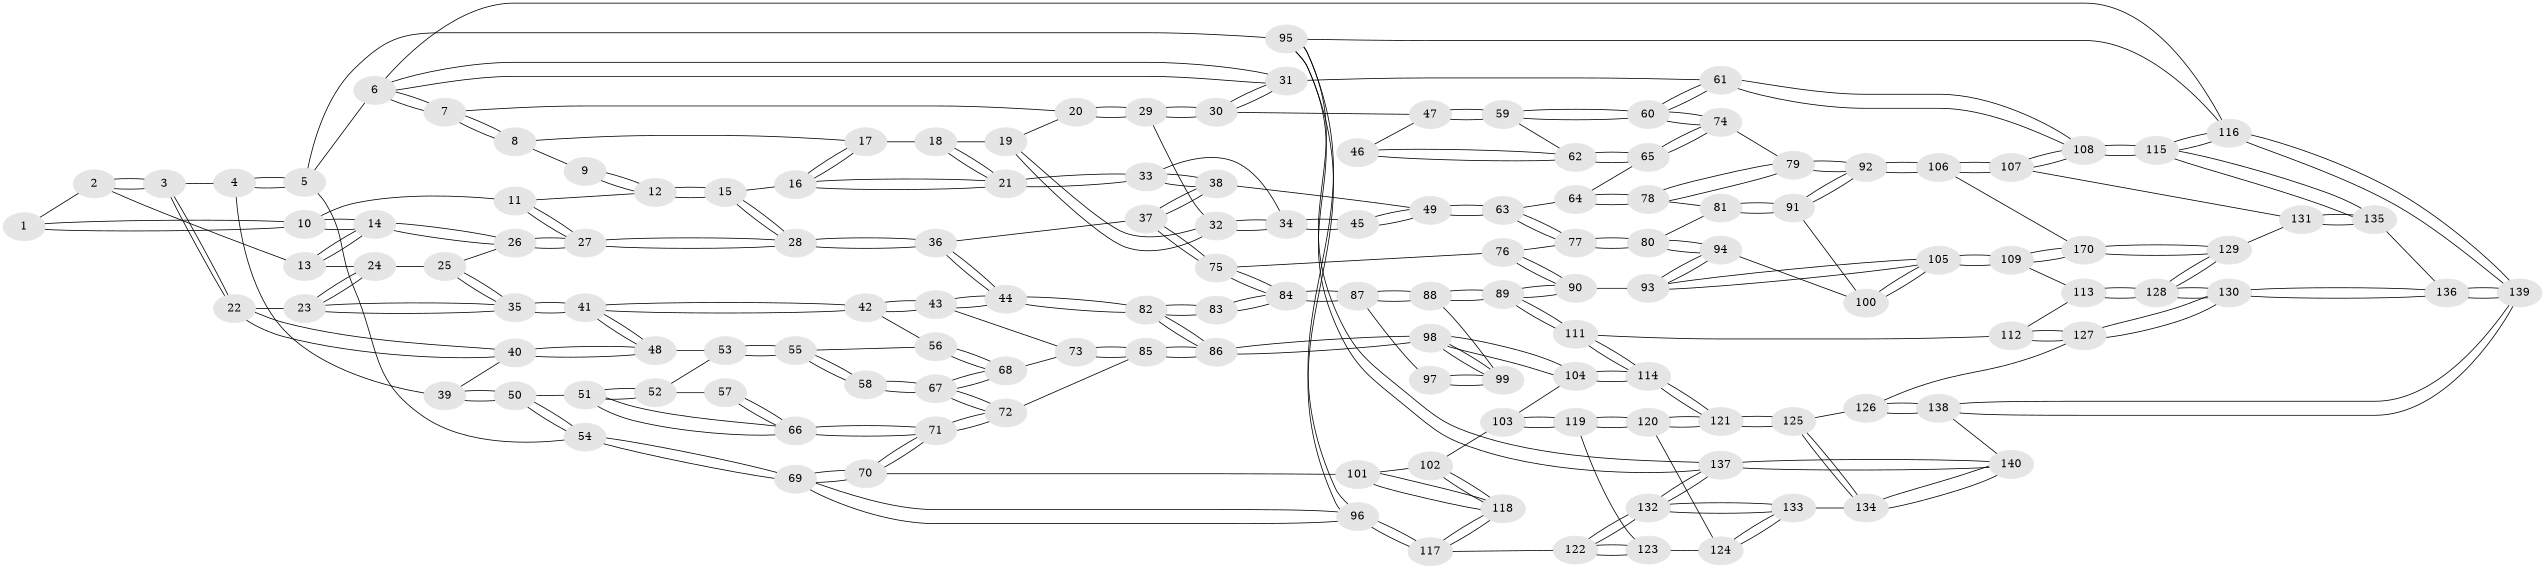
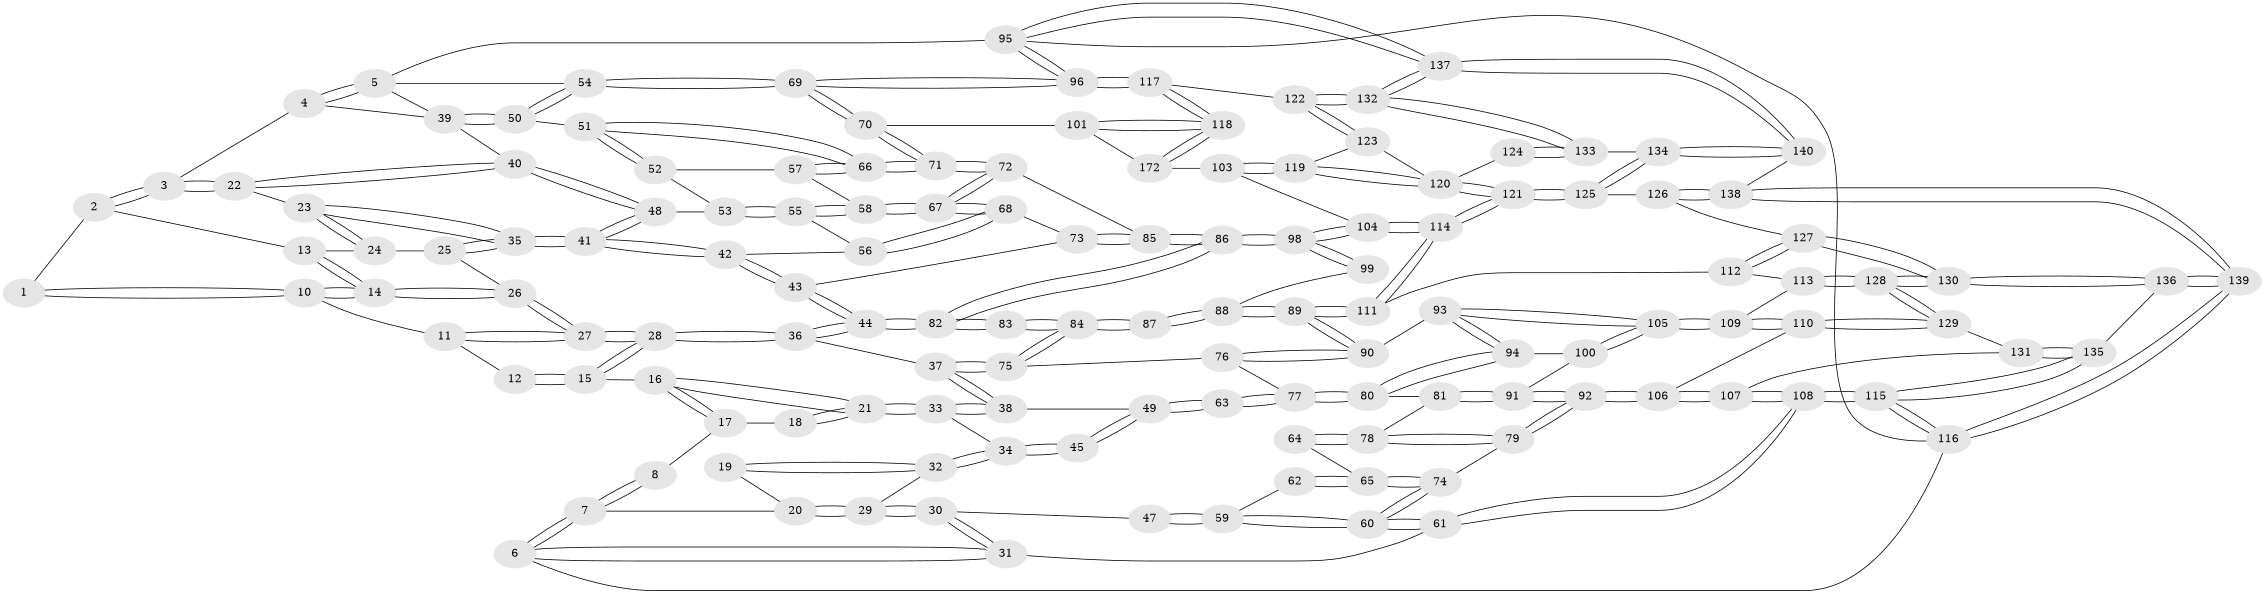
(340, 136) -> (410, 101)
(971, 142) -> none
(1358, 153) -> none
(585, 171) -> none
none -> (831, 190)
(1539, 205) -> none
(2084, 250) -> (1803, 324)
(1430, 380) -> none
(1430, 466) -> (1150, 168)
(1685, 550) -> (1404, 163)
